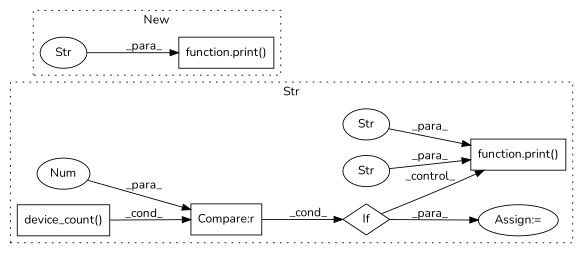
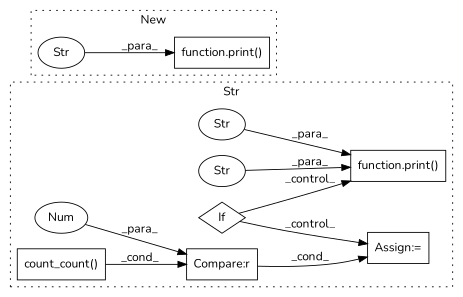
(430, 214) -> (310, 224)
(298, 219) -> (308, 266)
(63, 220) -> (61, 264)
(518, 220) -> (398, 248)
